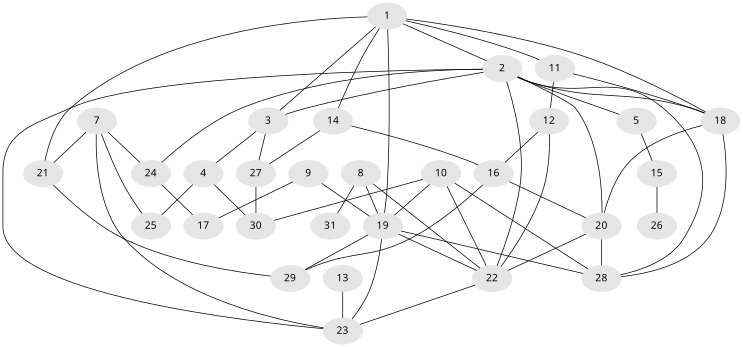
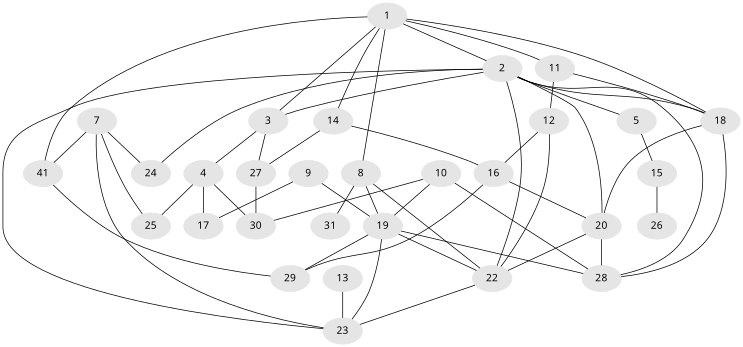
(389, 121) -> (373, 98)
(43, 174) -> (43, 174)
(174, 197) -> (203, 200)
(467, 226) -> none
